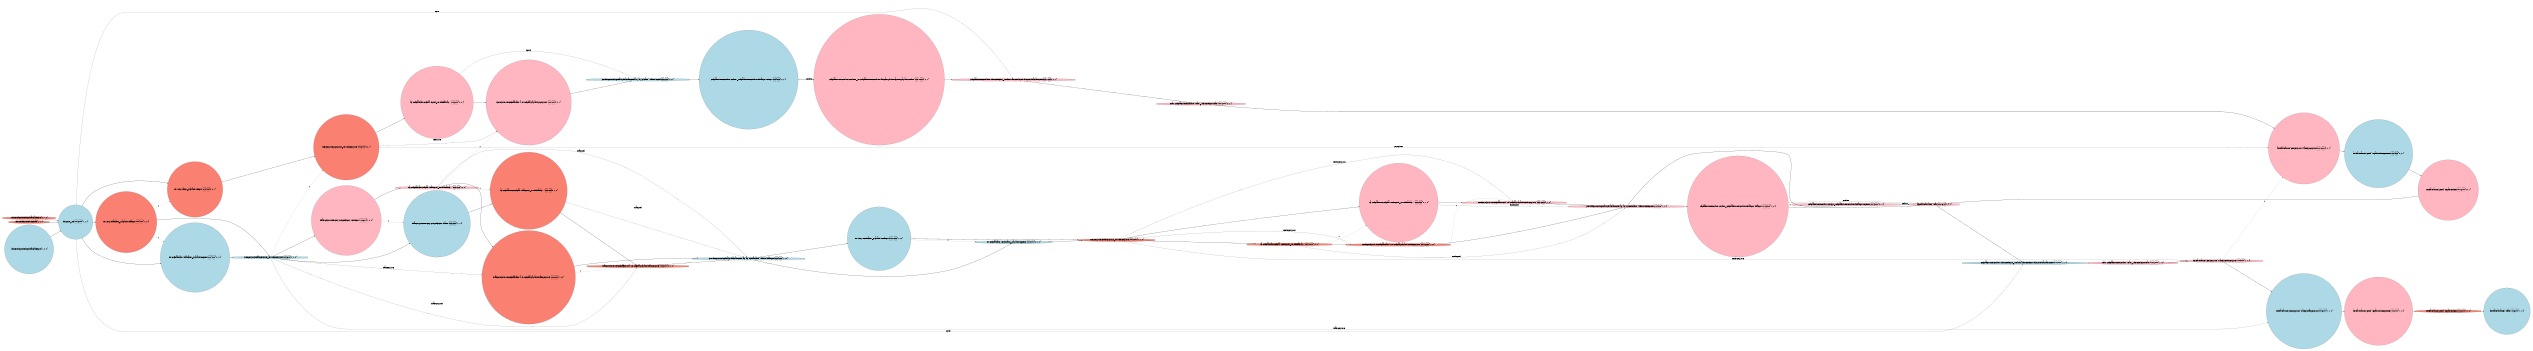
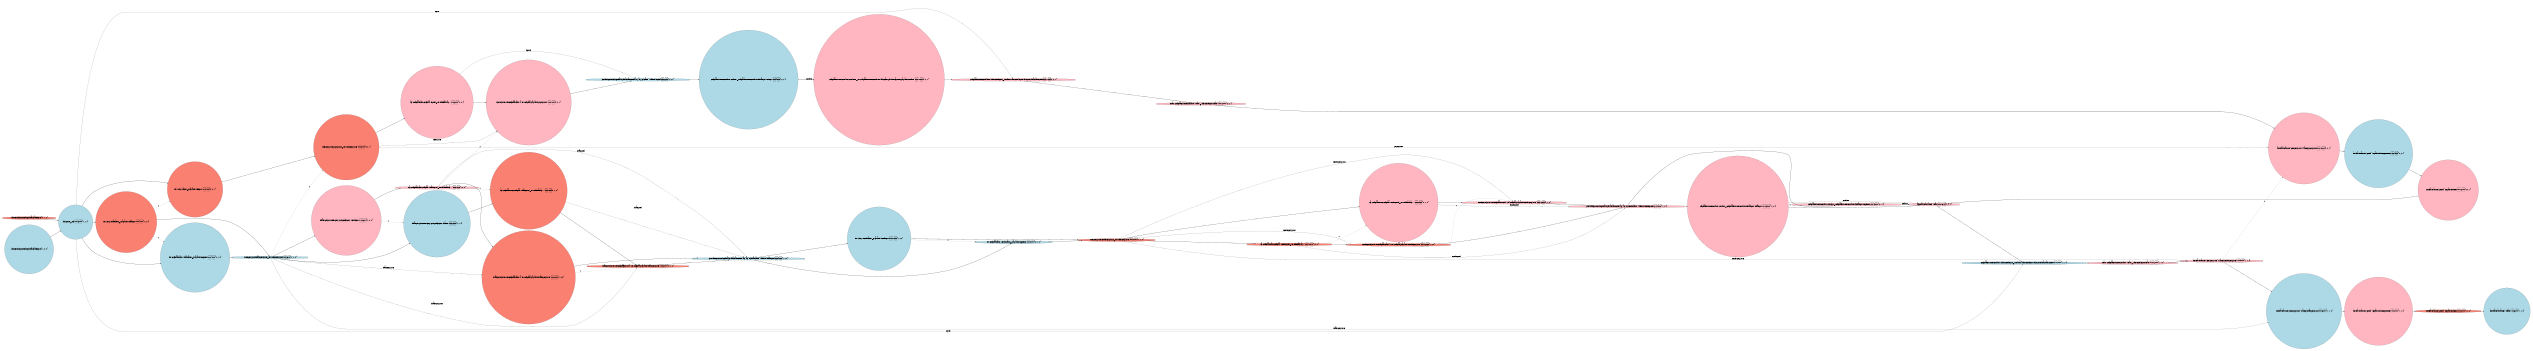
(29, 222) -> none
